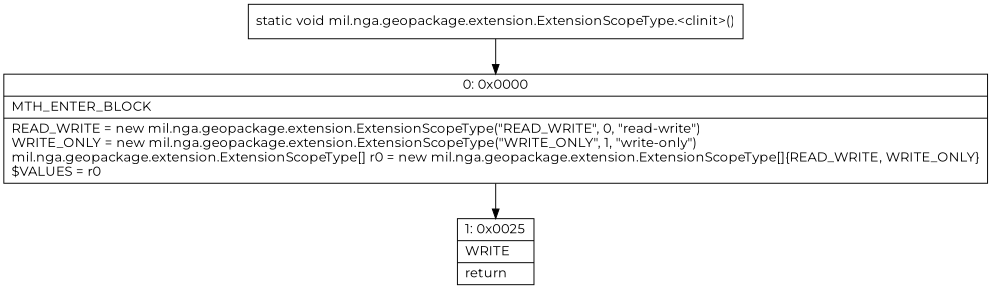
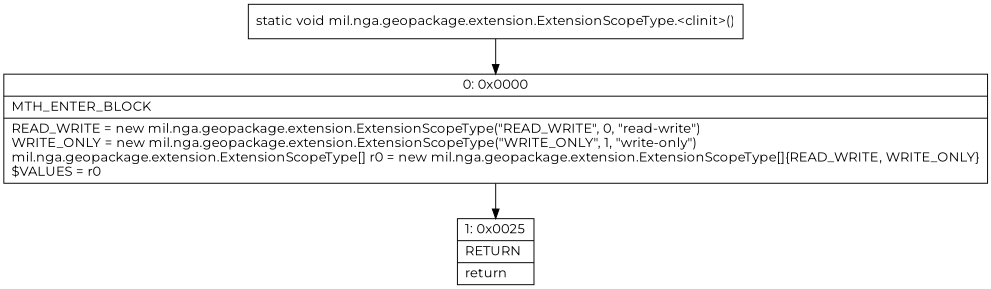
(488, 251) -> (493, 251)
